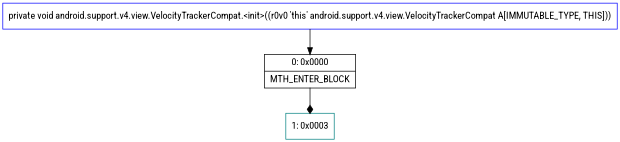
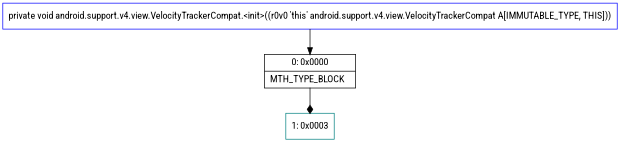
(310, 79) -> (307, 79)
